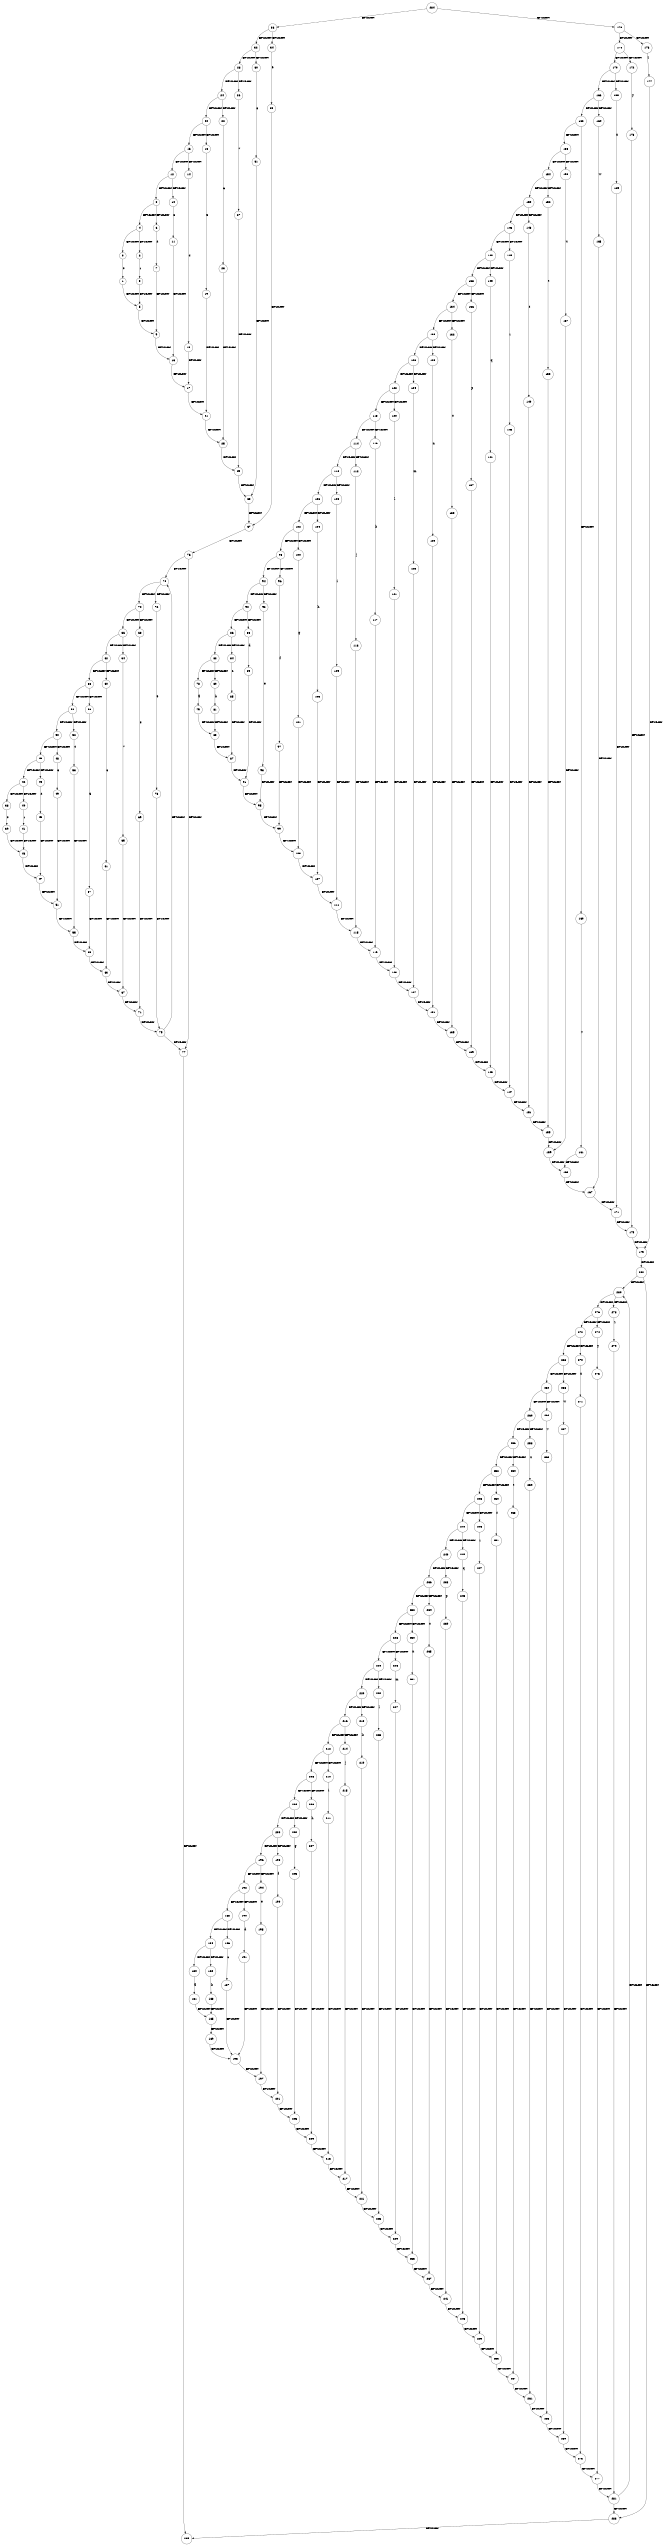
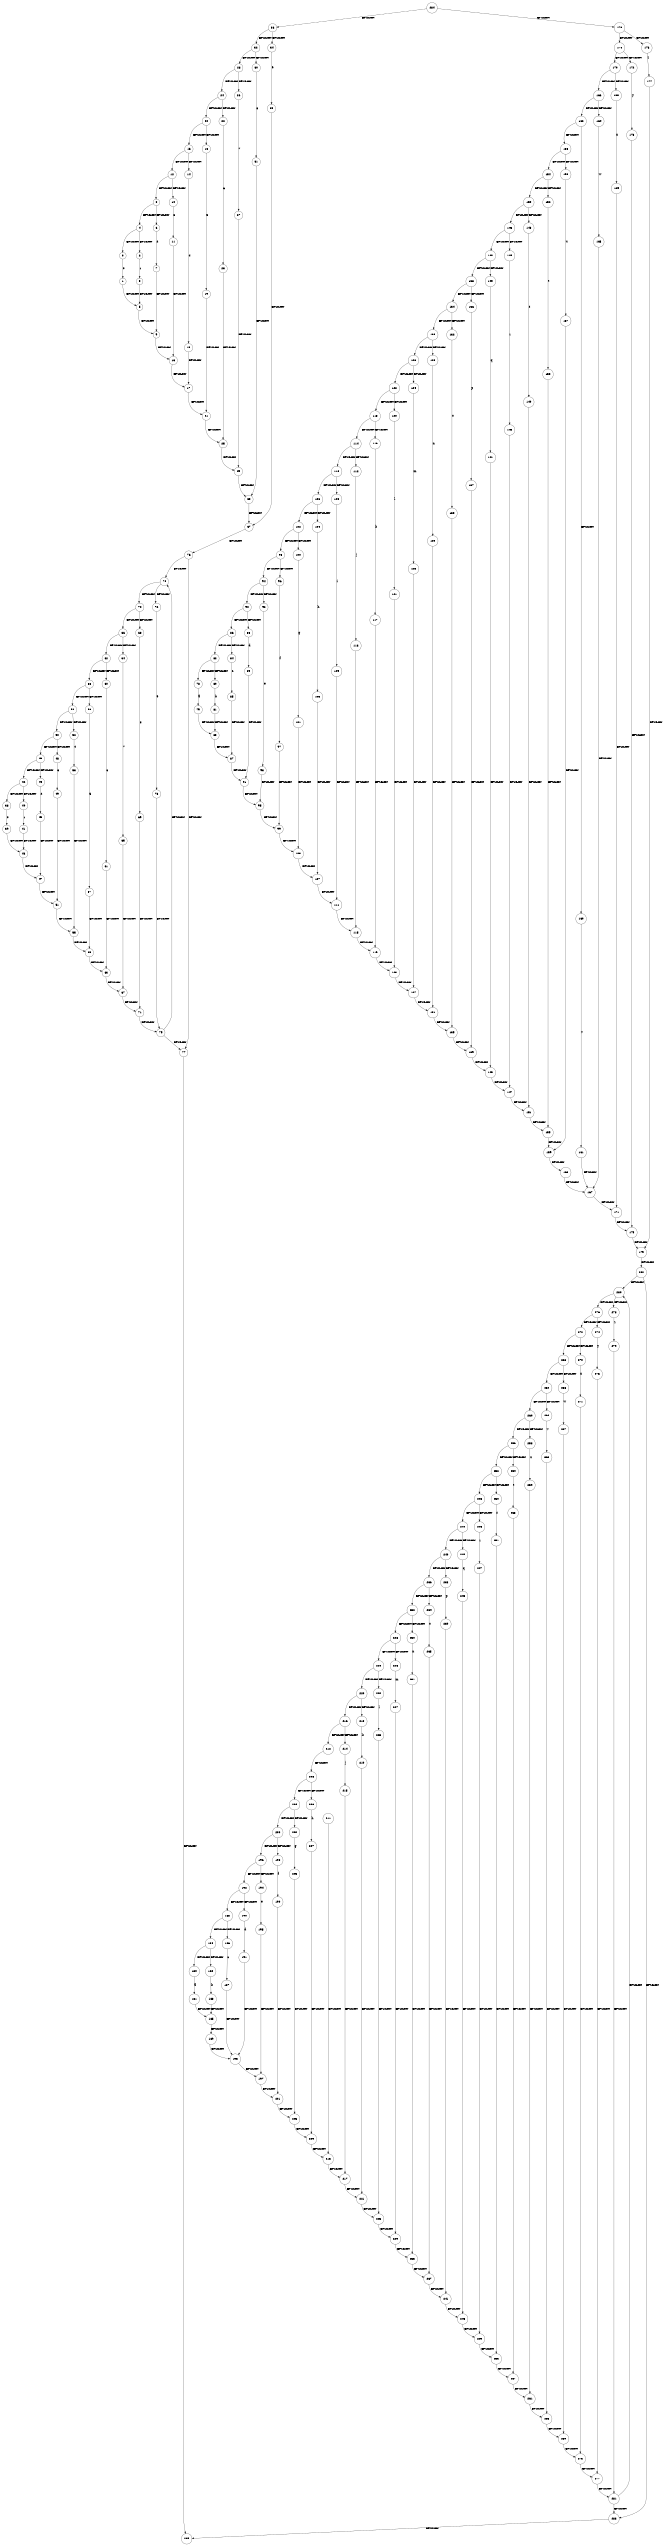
(569, 1158) -> (583, 1172)
(328, 1777) -> none
